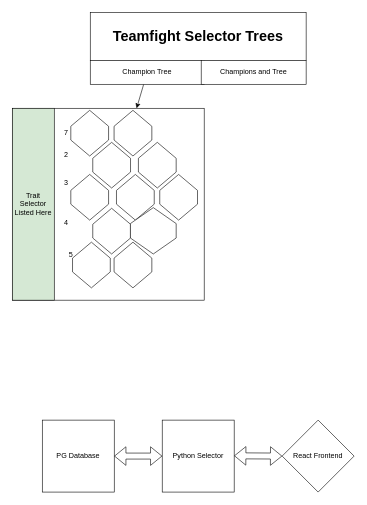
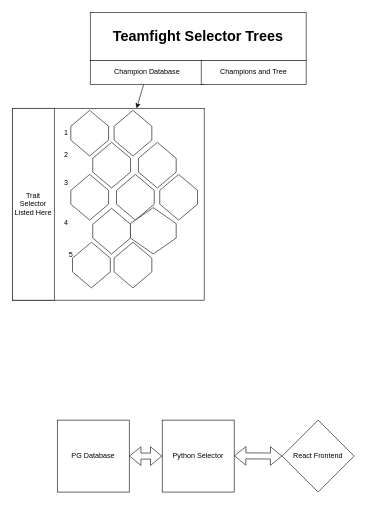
(147, 72) -> (147, 72)
(66, 133) -> (66, 133)
(33, 204) -> (33, 204)
(78, 456) -> (93, 456)
